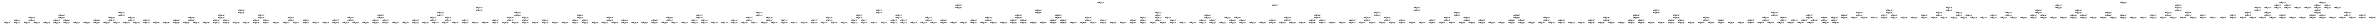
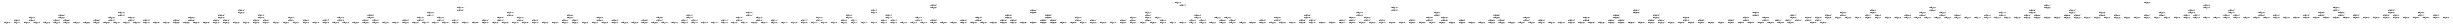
none -> (2232, 10)
none -> (1958, 18)
(306, 23) -> none
(1372, 23) -> none
